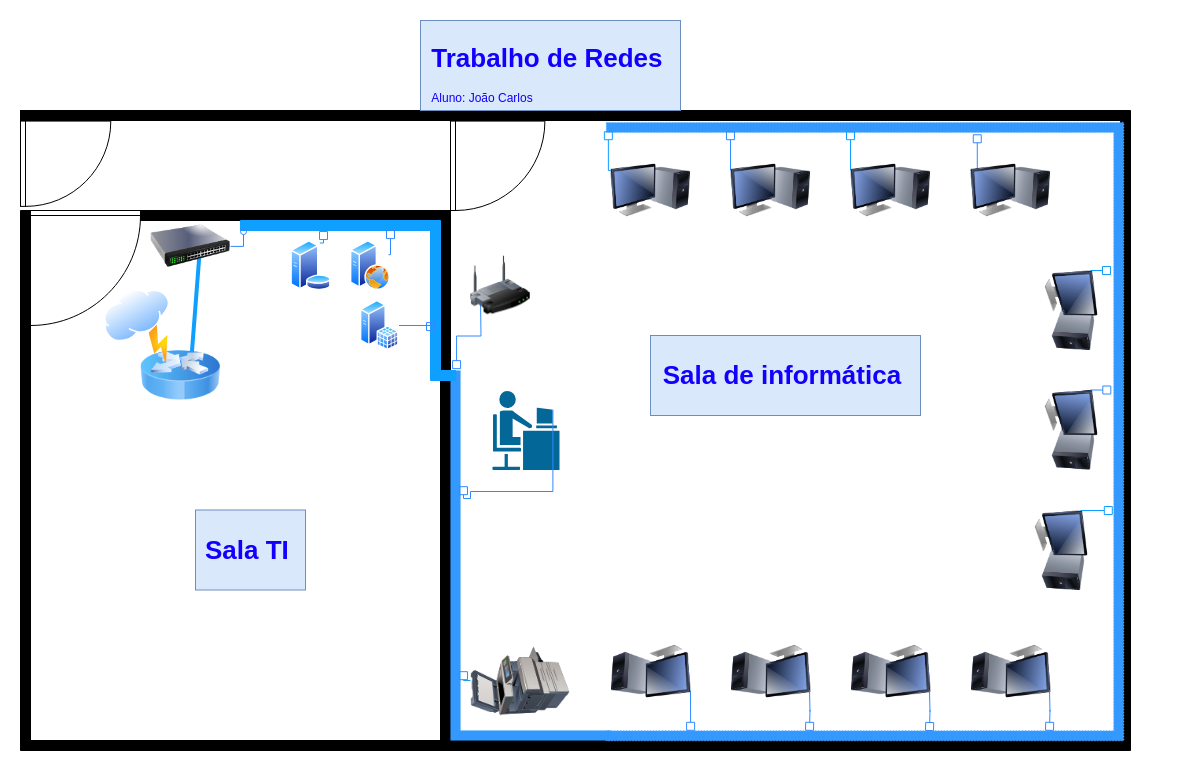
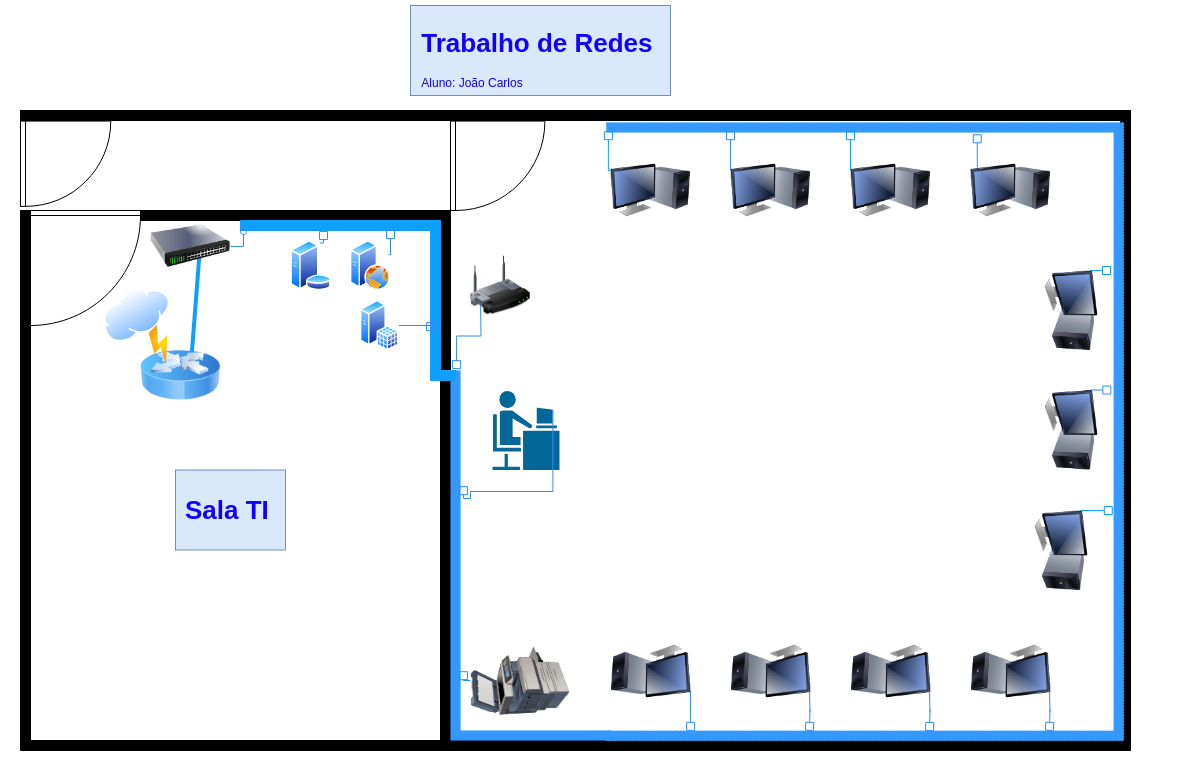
(551, 66) -> (541, 51)
(786, 376) -> none
(251, 550) -> (231, 510)
